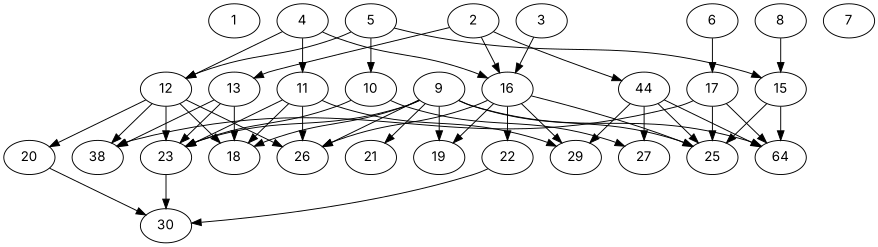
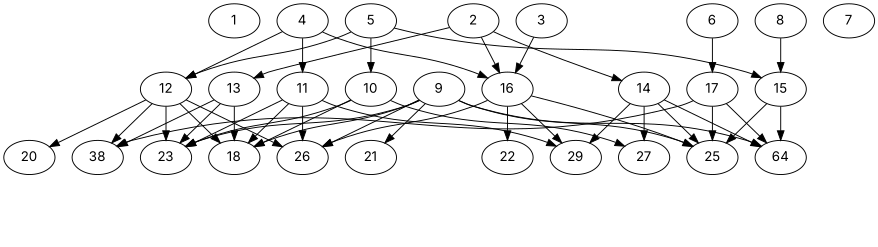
(644, 89) -> (644, 89)
none -> (307, 121)
(439, 157) -> none
(166, 226) -> none
